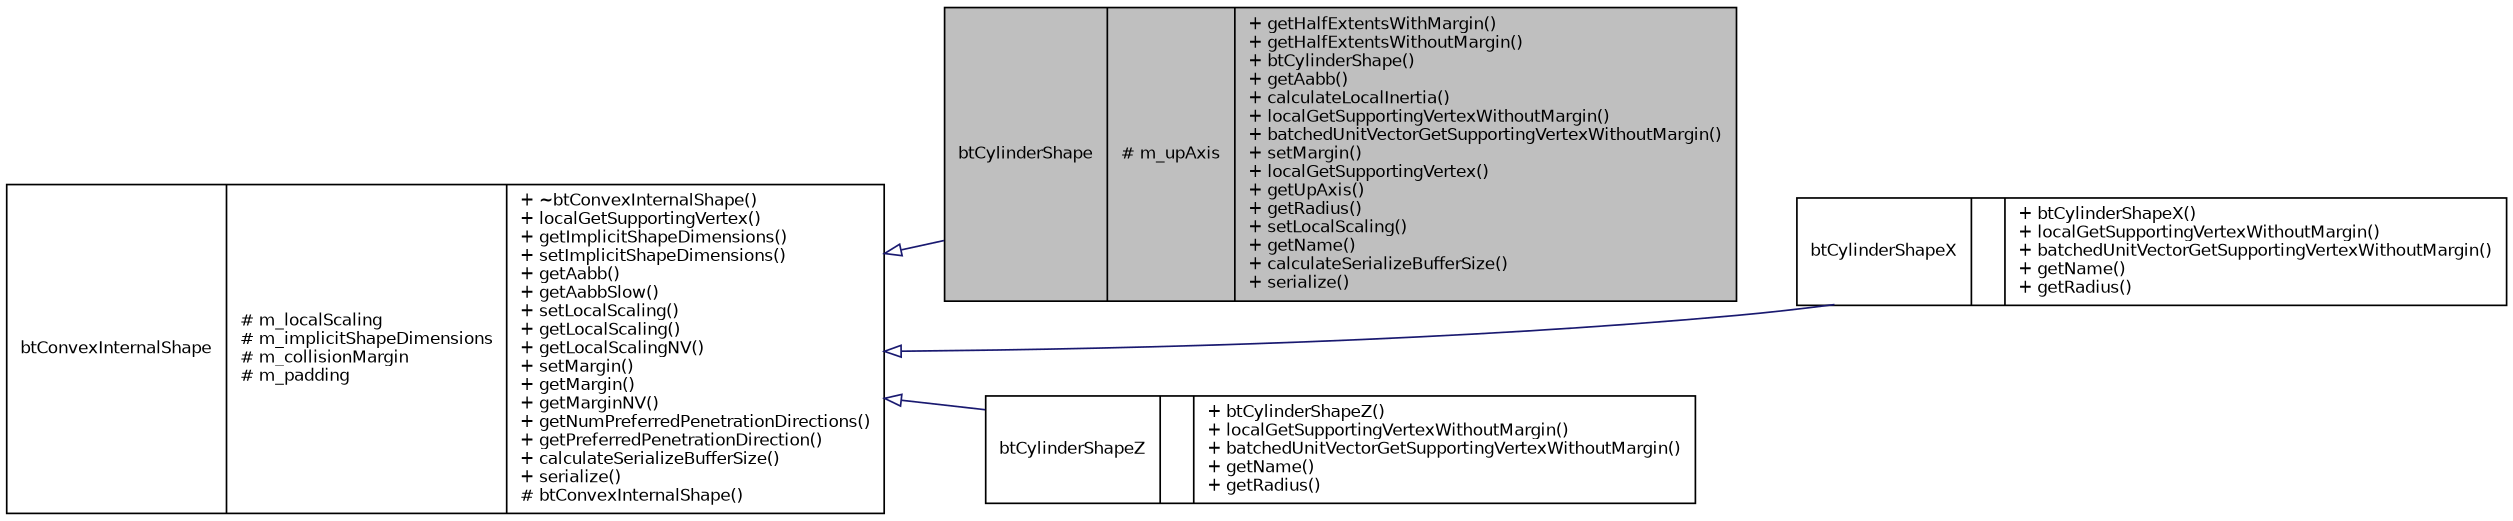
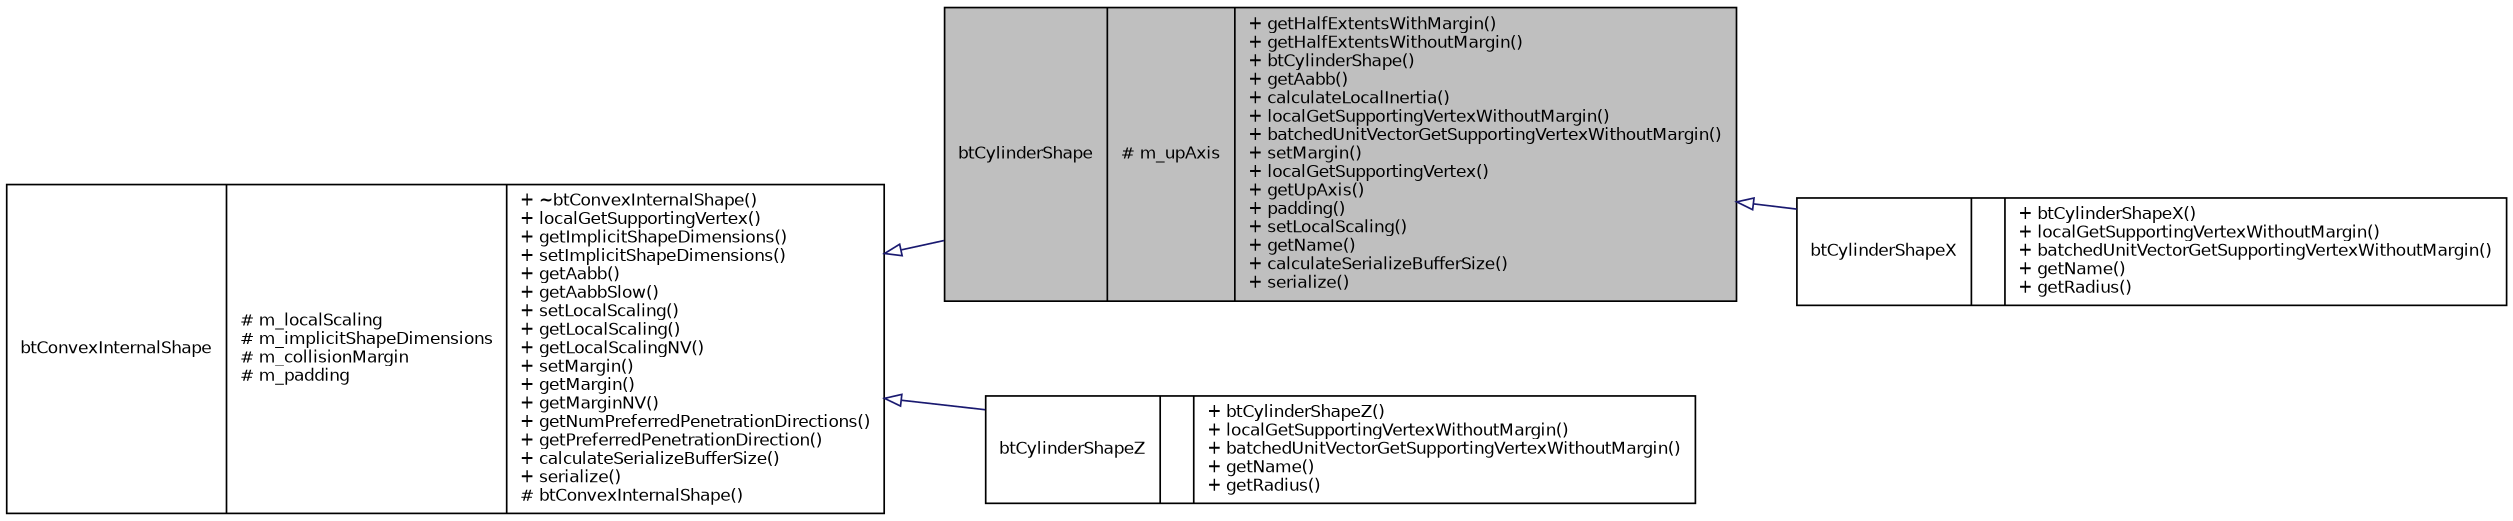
(1305, 209) -> (1297, 209)
(1368, 339) -> (1775, 207)
